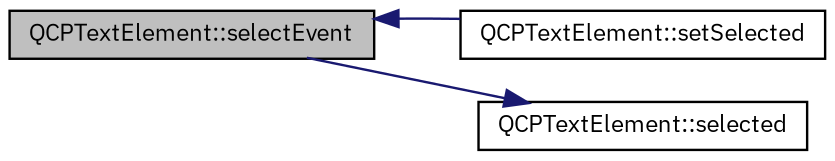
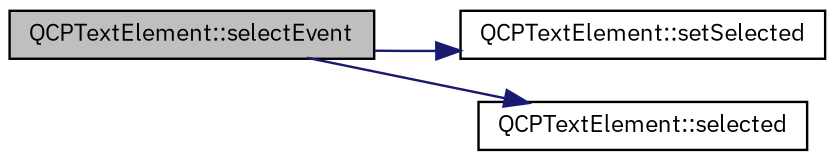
(429, 19) -> (405, 51)
